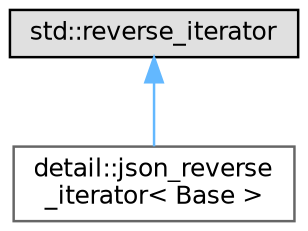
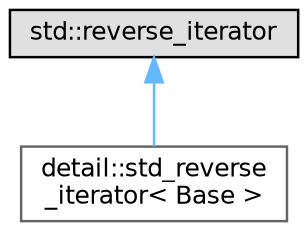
(154, 184) -> (154, 184)
